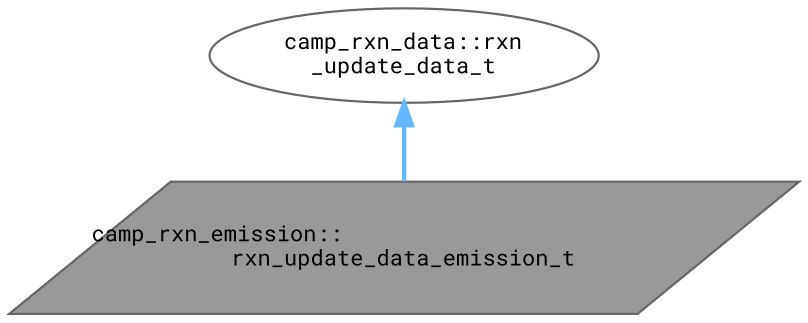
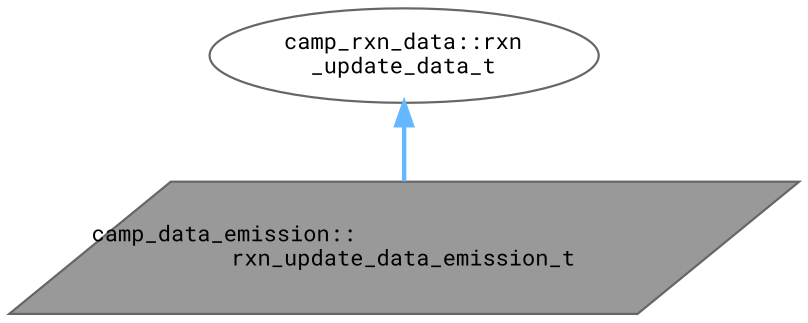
(404, 248) -> (404, 248)
